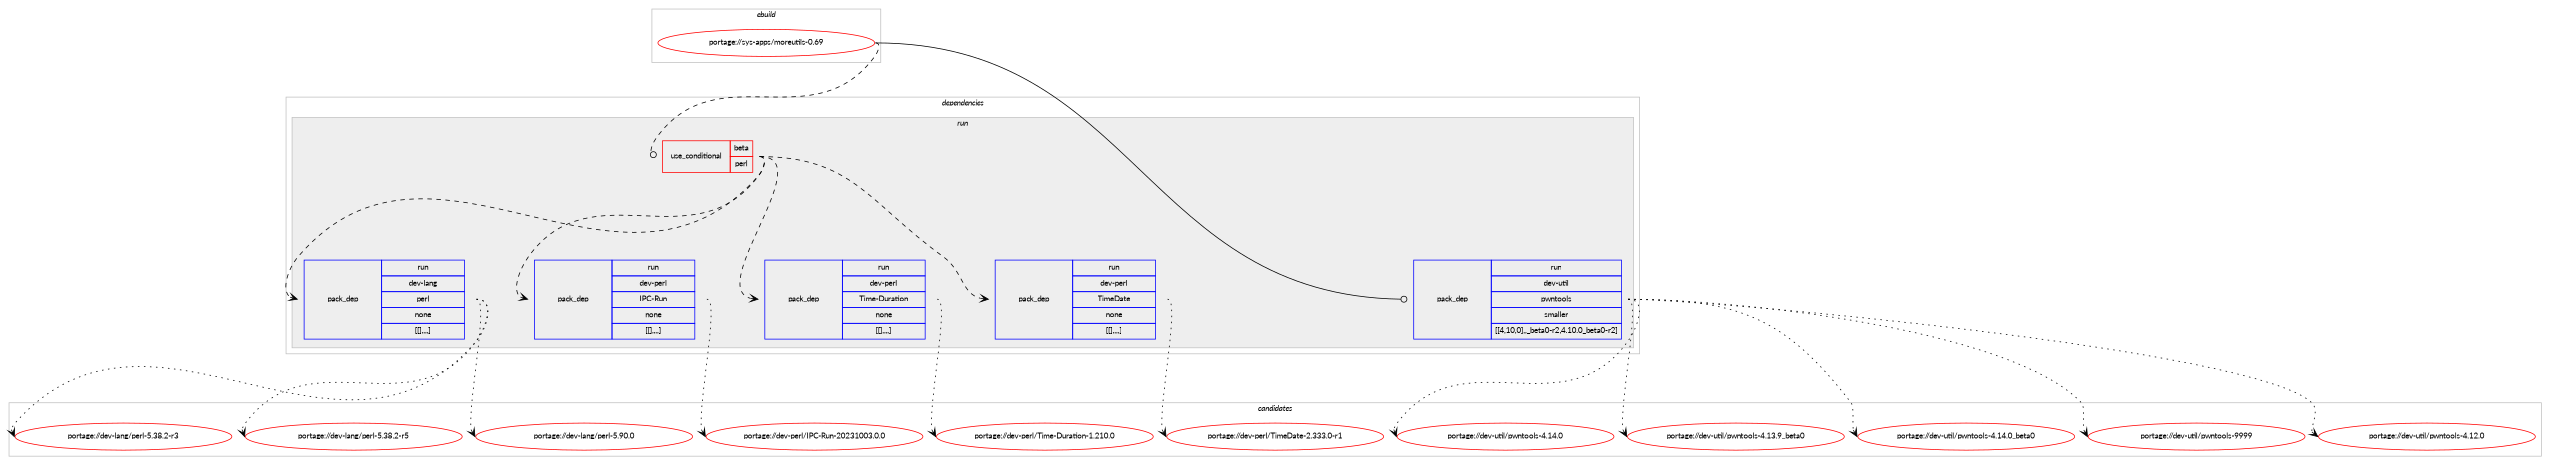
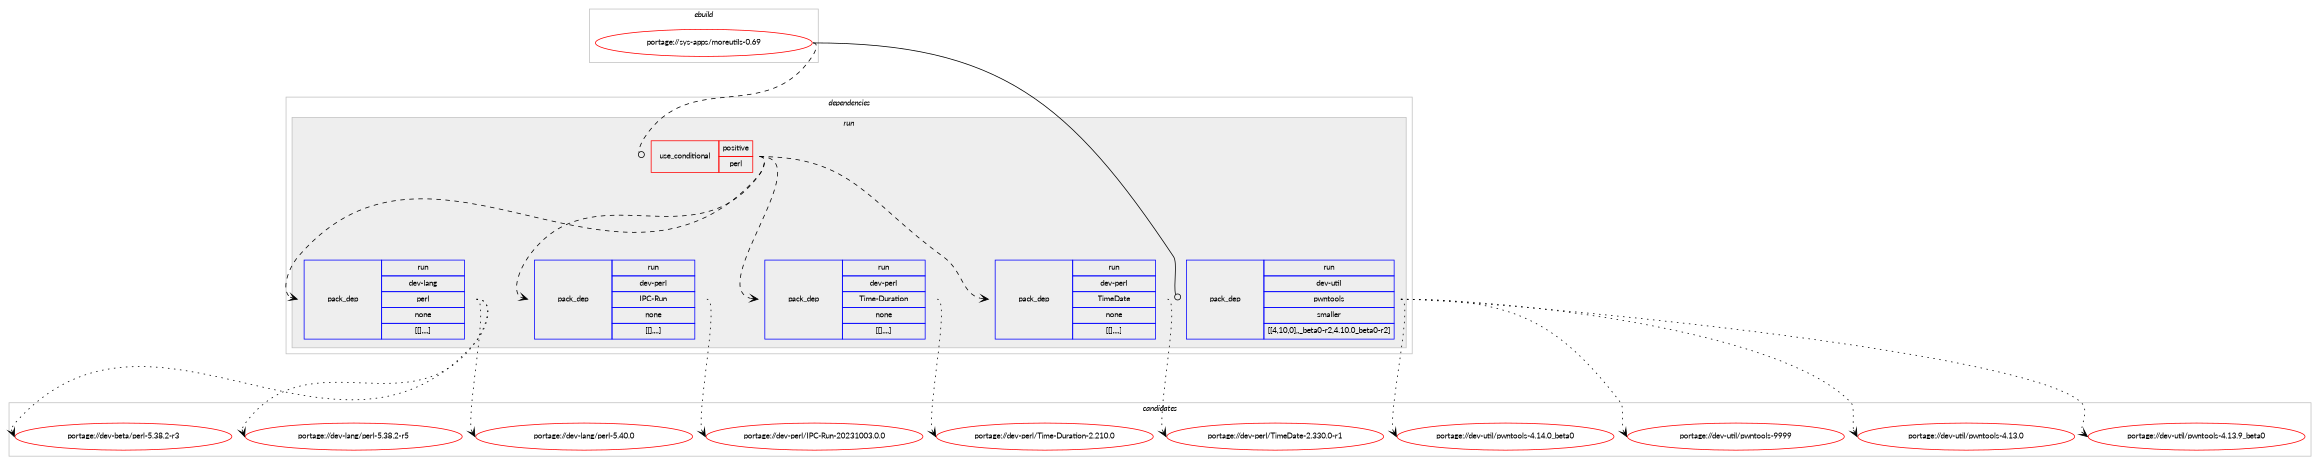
(741, 148) -> (736, 148)
(123, 437) -> (123, 437)
(584, 437) -> (584, 437)
(1045, 437) -> (1045, 437)
(1275, 437) -> (1275, 437)
(1506, 437) -> (1966, 437)
(2427, 437) -> none
